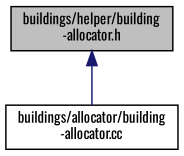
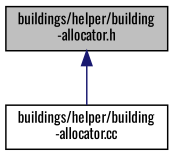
(92, 127) -> (87, 127)
